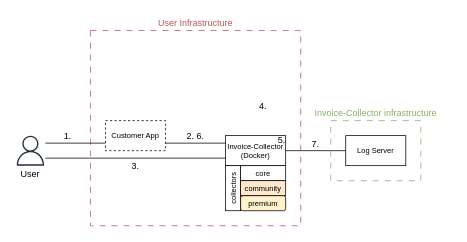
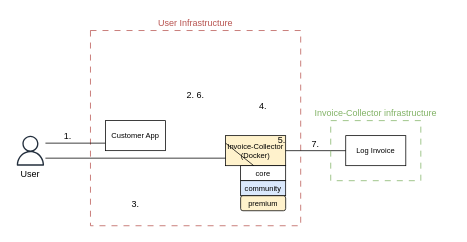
(135, 135) -> (135, 135)
(195, 135) -> (195, 94)
(195, 143) -> (239, 154)
(255, 150) -> (255, 150)
(375, 150) -> (375, 150)
(135, 165) -> (135, 203)
(233, 188) -> none
(263, 188) -> (263, 188)
